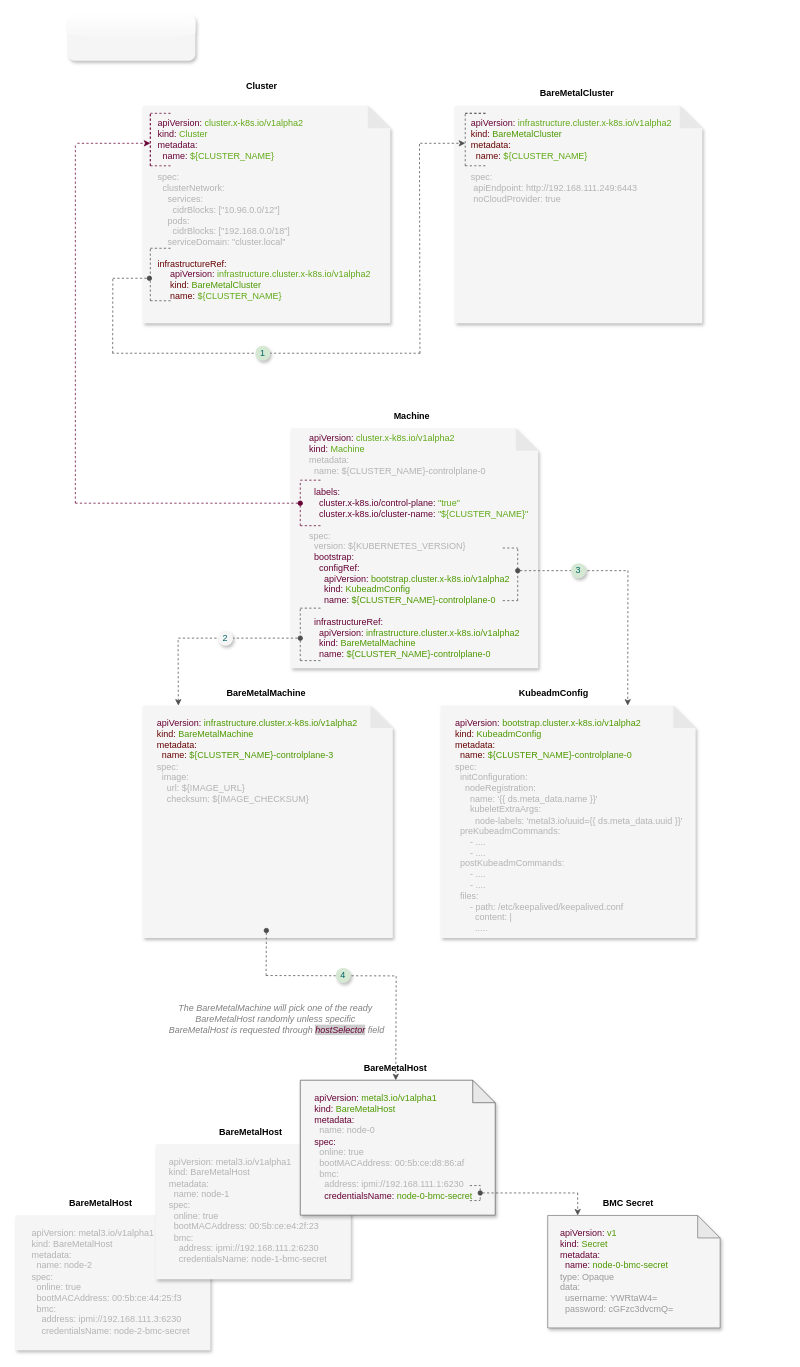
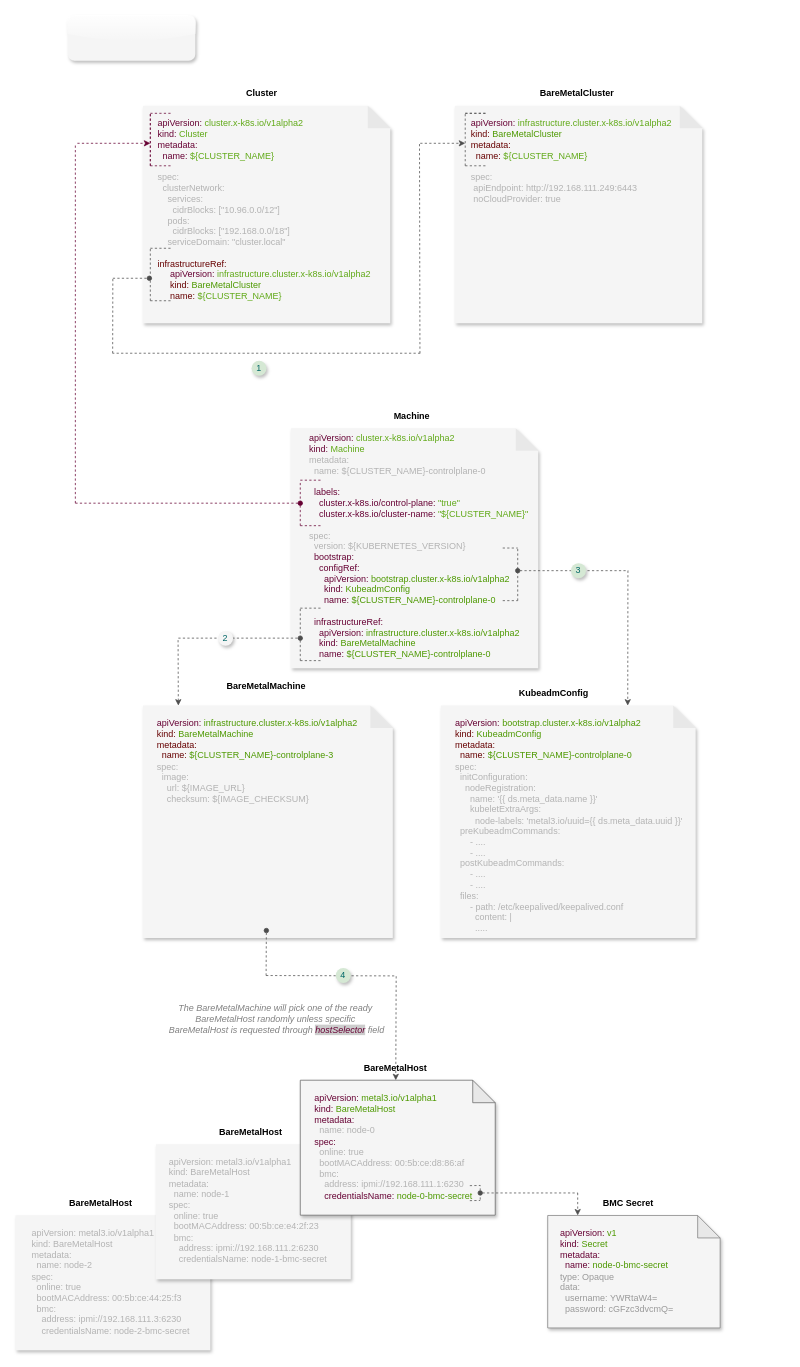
(264, 87) -> (264, 94)
(263, 353) -> (259, 368)
(266, 694) -> (266, 687)
